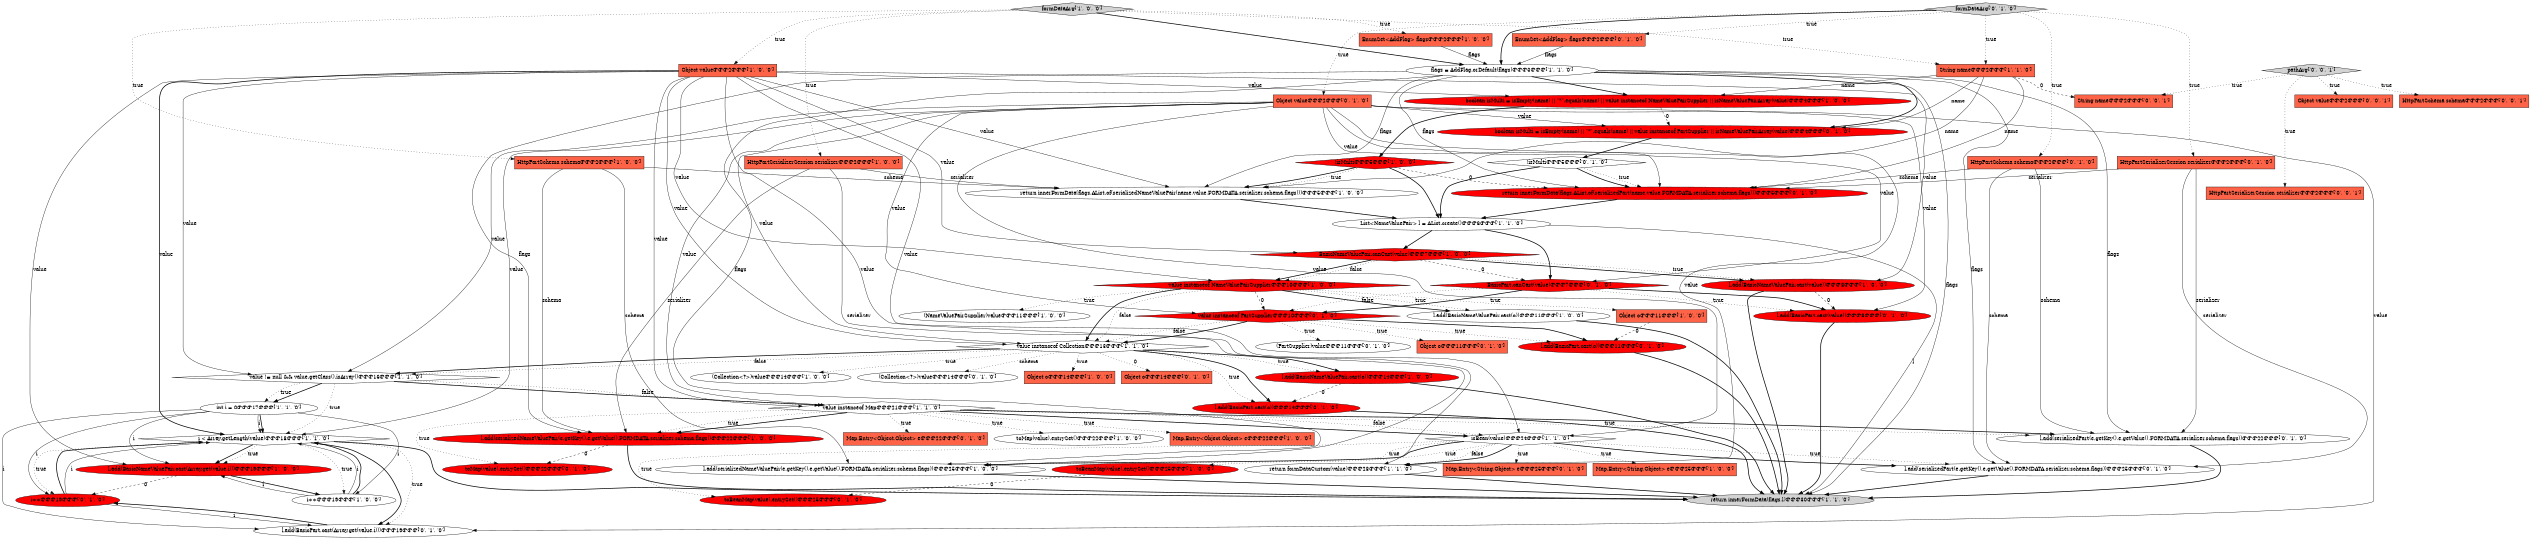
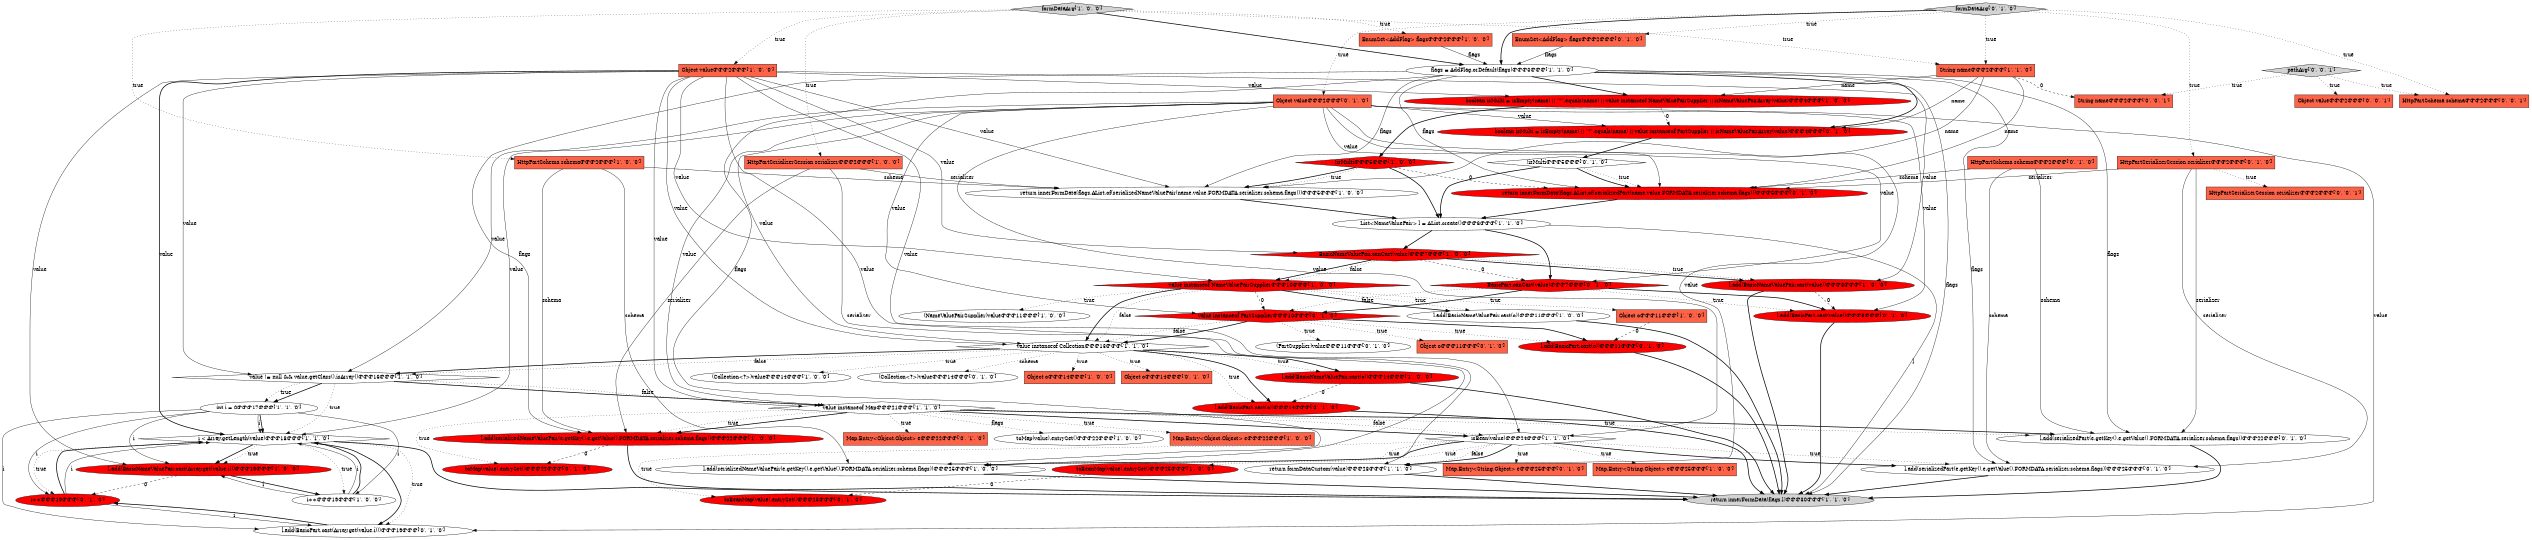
(2051, 74) -> (2247, 31)
(2285, 126) -> (2239, 177)
(1135, 362) -> (1135, 362)
(997, 424) -> (997, 424)
